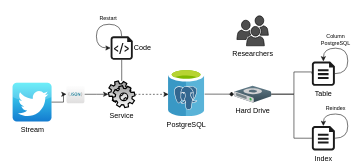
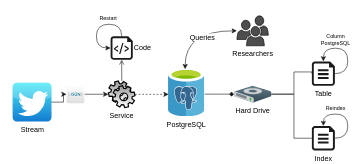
none -> (196, 40)
(122, 63) -> (122, 64)
